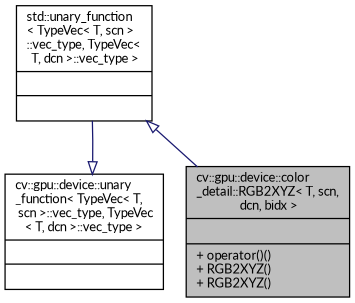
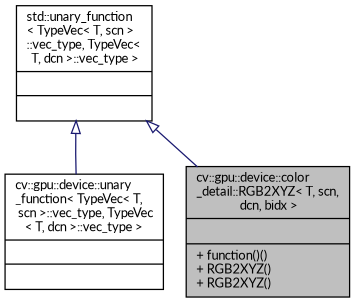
(93, 141) -> (76, 154)
(234, 256) -> (232, 256)
